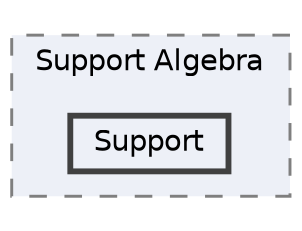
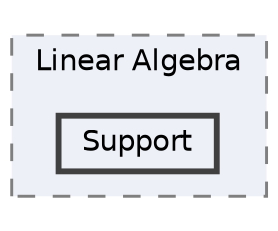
(151, 63) -> (139, 63)
